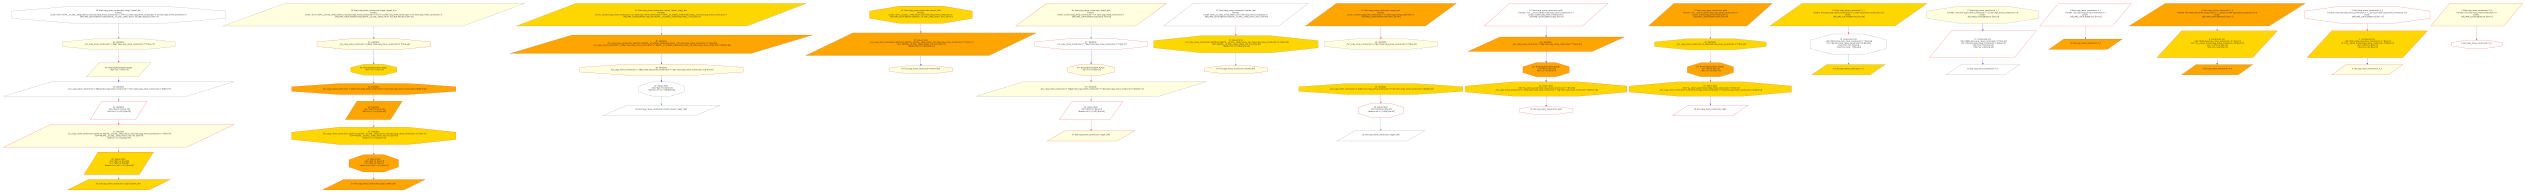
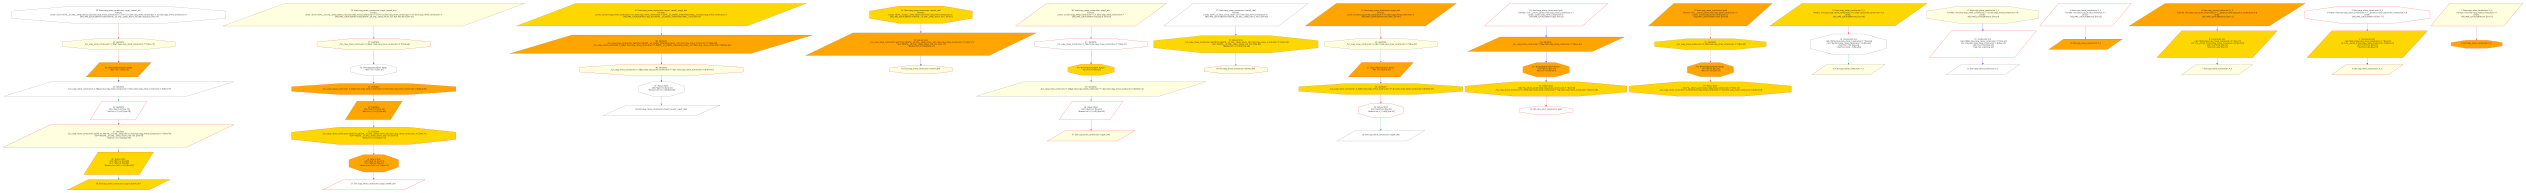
(2477, 44) -> (2477, 44)
(119, 70) -> (119, 70)
(374, 70) -> (374, 70)
(1091, 70) -> (1091, 70)
none -> (1381, 70)
(1848, 70) -> (1848, 70)
(2217, 70) -> (2217, 70)
(1710, 110) -> none
(374, 185) -> (374, 185)
